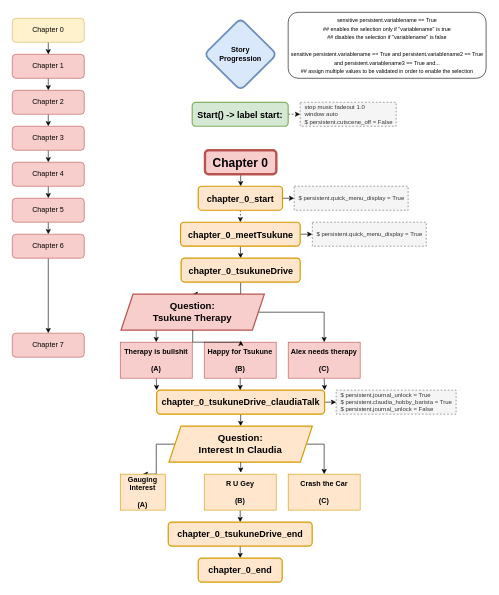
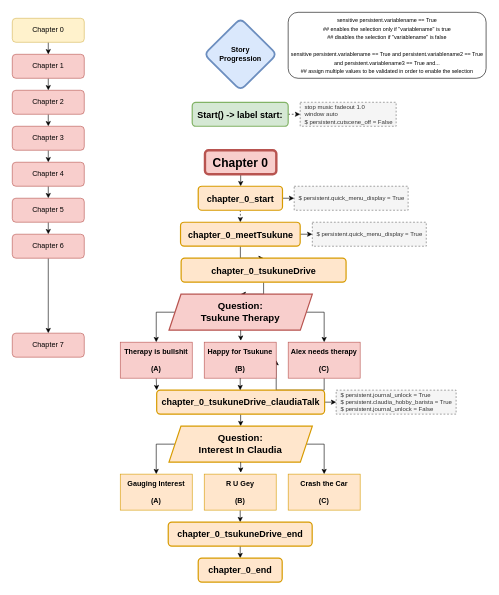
(241, 270) -> (264, 270)
(193, 312) -> (241, 312)
(325, 384) -> (324, 387)
(143, 492) -> (156, 492)
